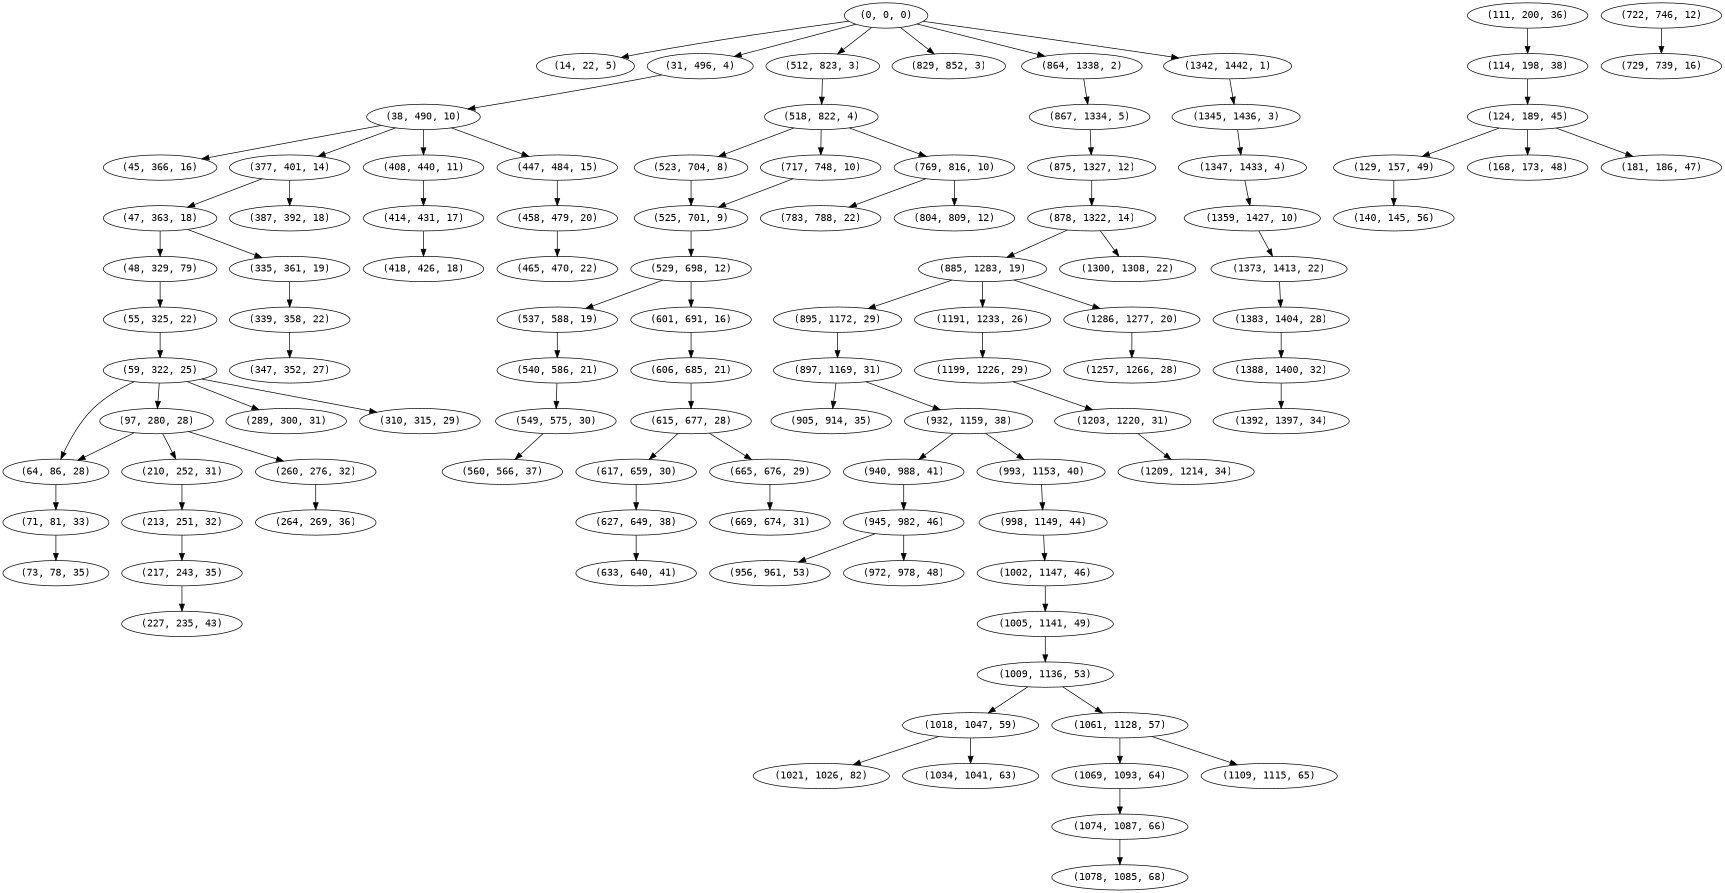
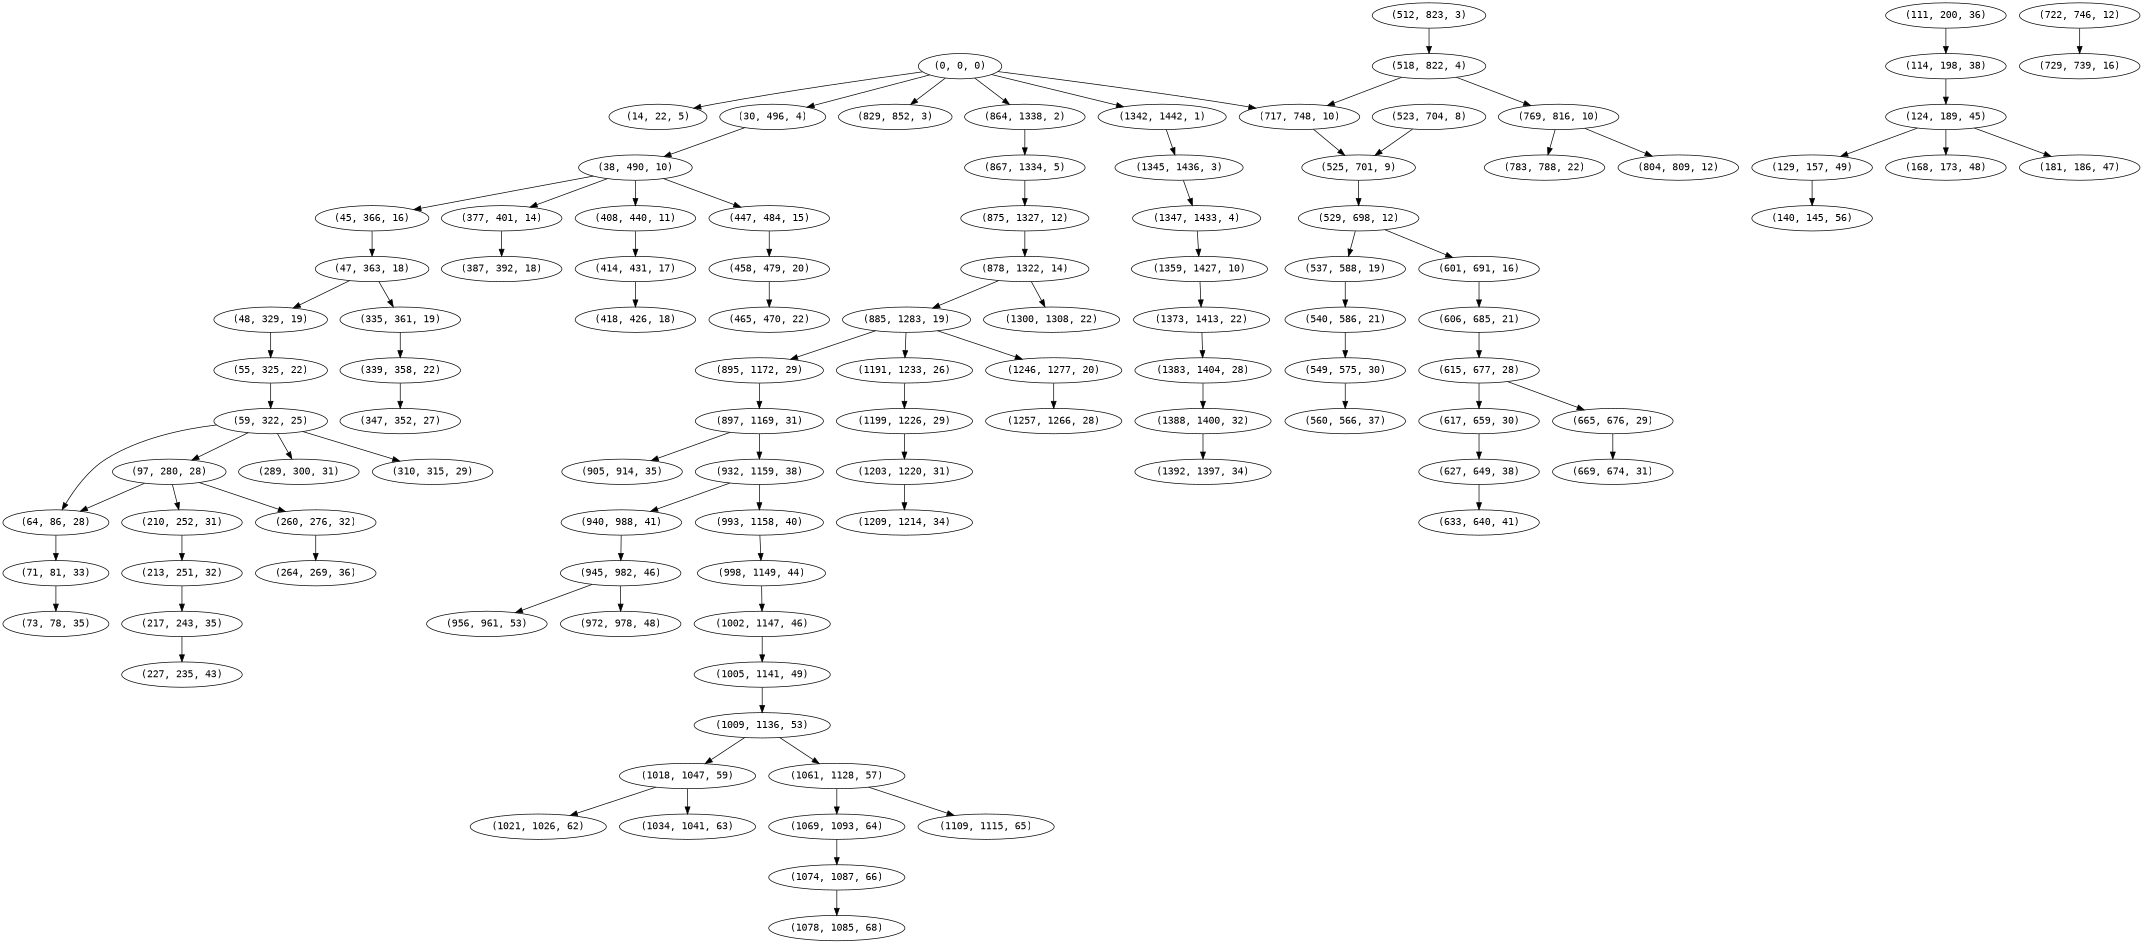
(857, 39) -> (1123, 88)
(700, 66) -> (773, 117)
(760, 141) -> none
(228, 192) -> (372, 240)
(160, 269) -> (271, 320)
(1132, 320) -> (1054, 370)
(1041, 472) -> (759, 522)
(821, 776) -> (538, 827)
